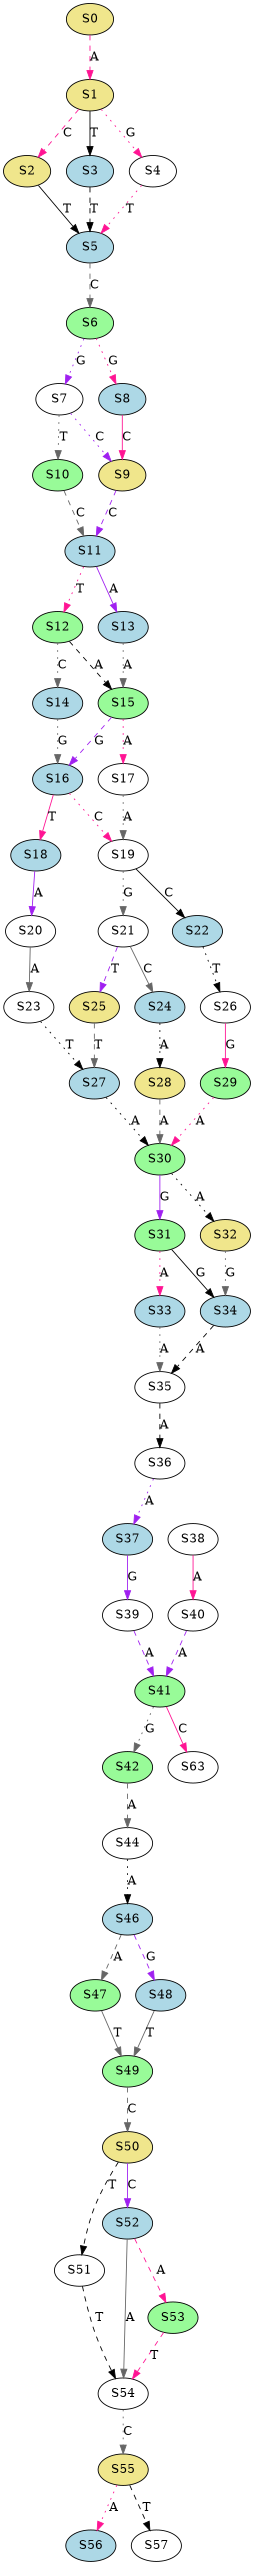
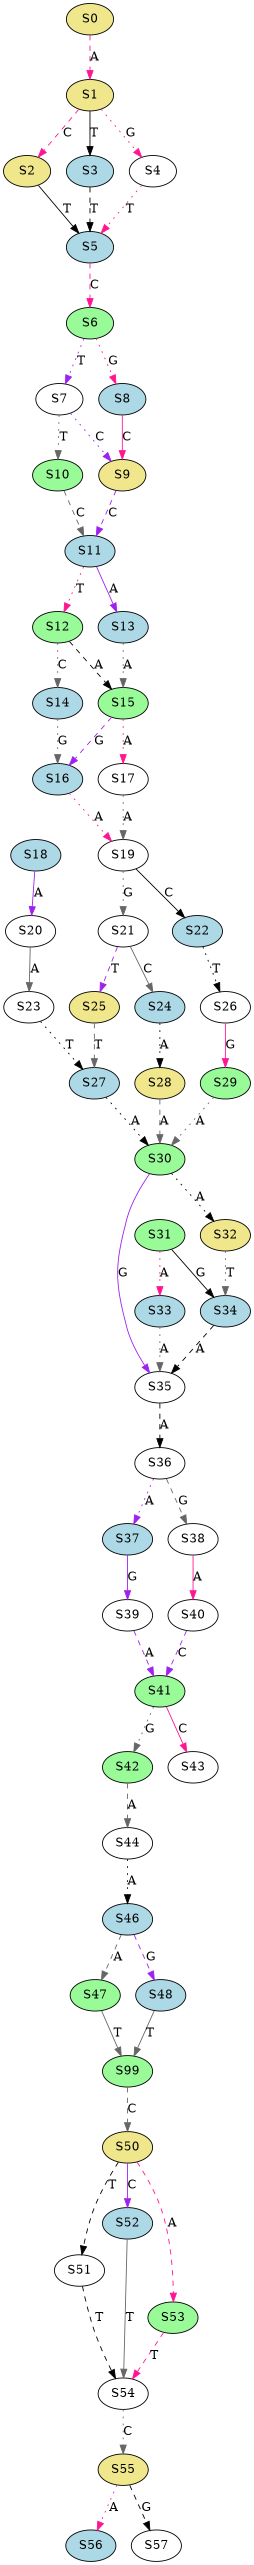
(90, 281) -> (90, 281)
(81, 361) -> (81, 361)
(48, 813) -> none
(99, 817) -> (99, 817)
(196, 1118) -> (196, 1118)
(160, 1193) -> (118, 1269)
(231, 1273) -> (231, 1273)
none -> (175, 1497)
(183, 1653) -> (183, 1653)
(193, 1767) -> (193, 1767)
(128, 2071) -> (128, 2071)
(148, 2267) -> (166, 2224)
(130, 2318) -> (130, 2318)
(147, 2508) -> (147, 2508)
